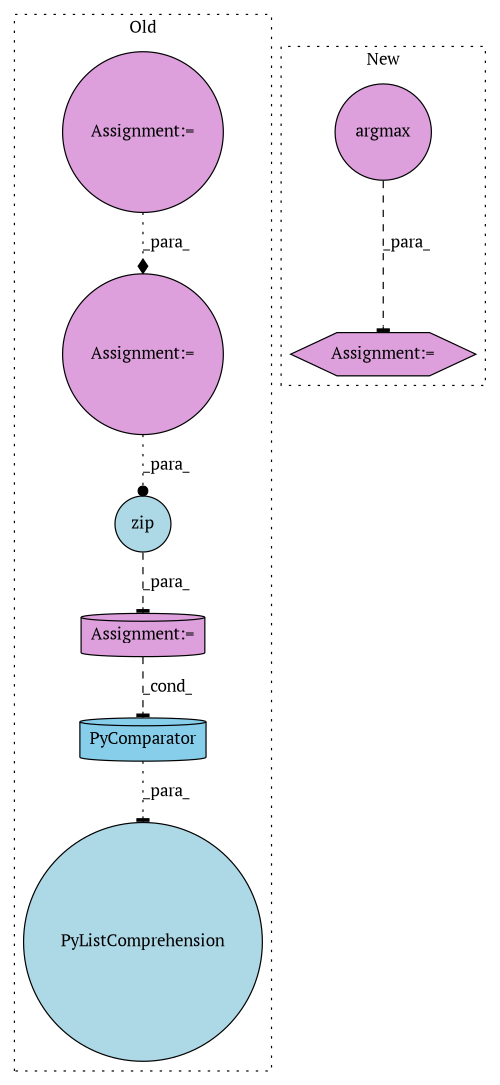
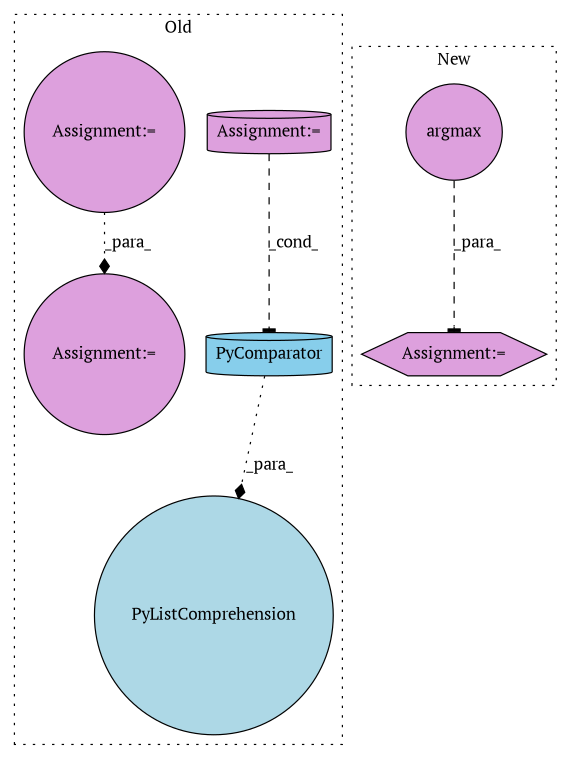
(143, 524) -> none
(143, 789) -> (253, 430)
